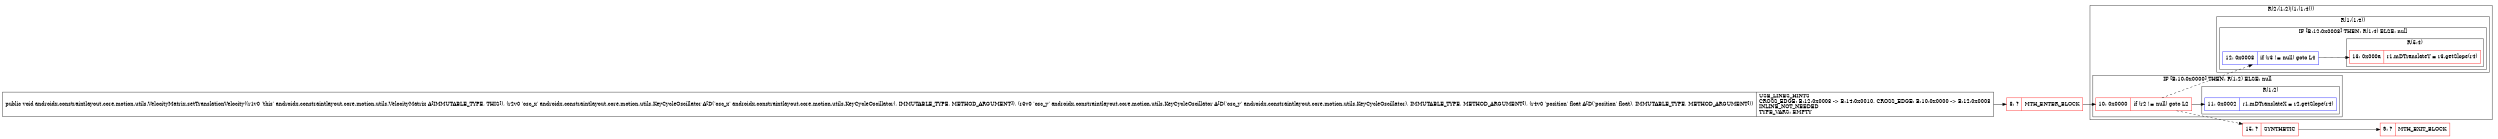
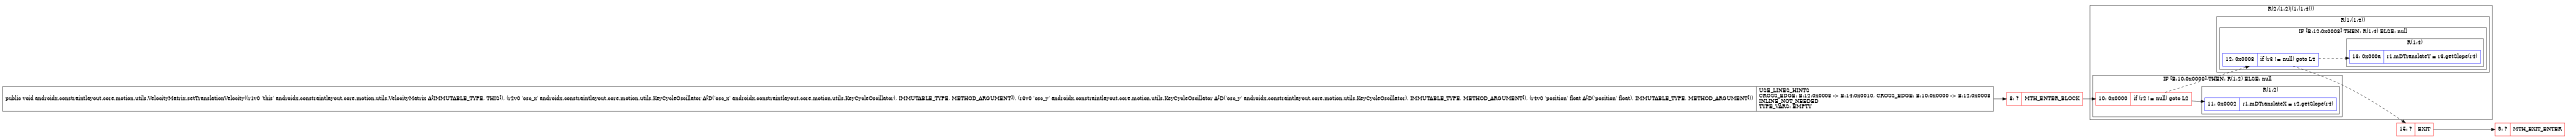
(2415, 43) -> (2415, 43)
(2415, 57) -> (2415, 57)
(2332, 58) -> (2332, 58)
(2195, 115) -> (2350, 89)
(2280, 129) -> (2424, 129)
(2423, 129) -> (2537, 129)
